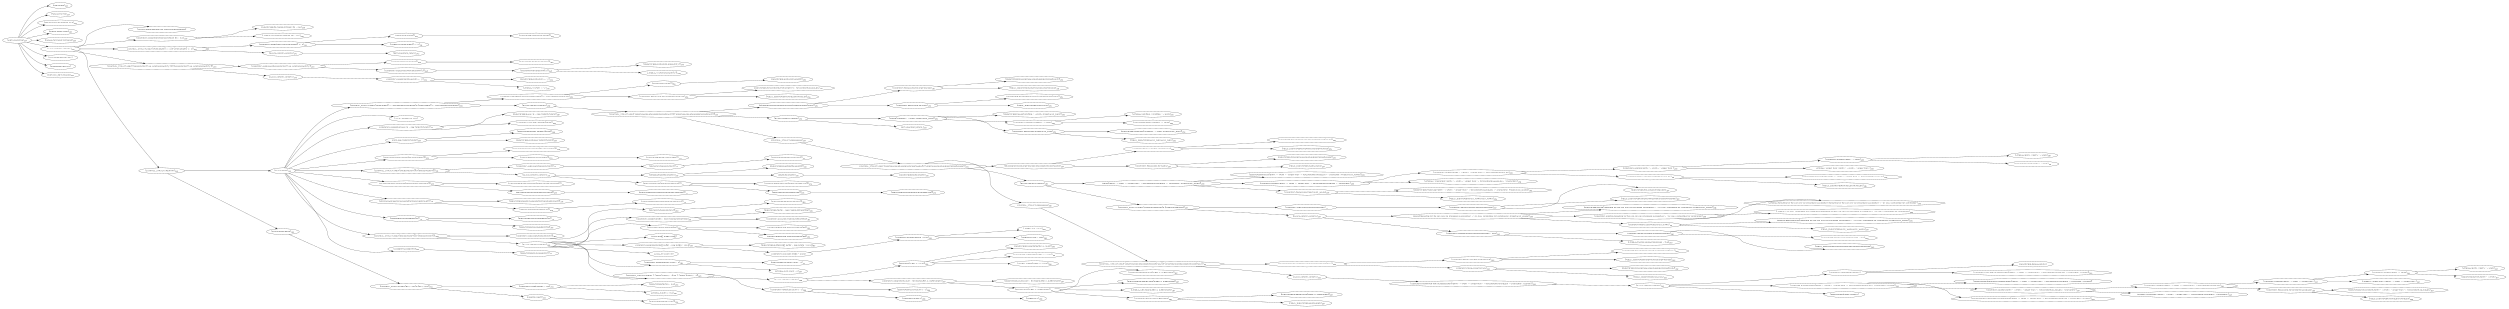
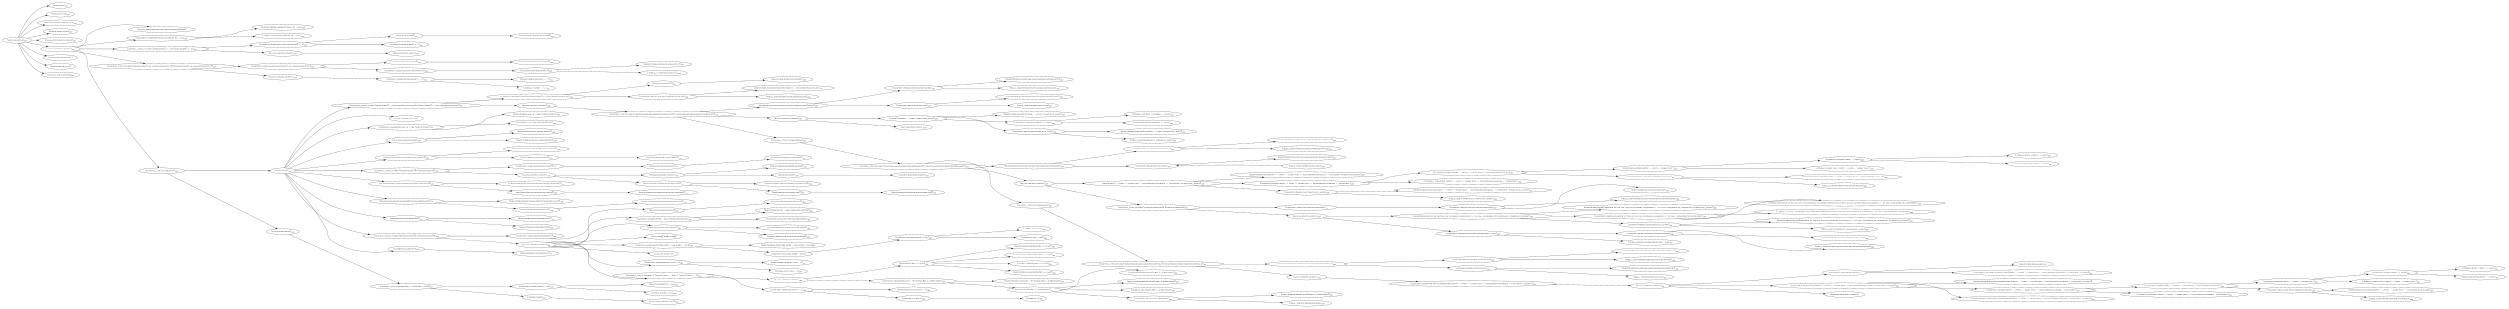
(1229, 167) -> (1231, 165)
none -> (1034, 272)
